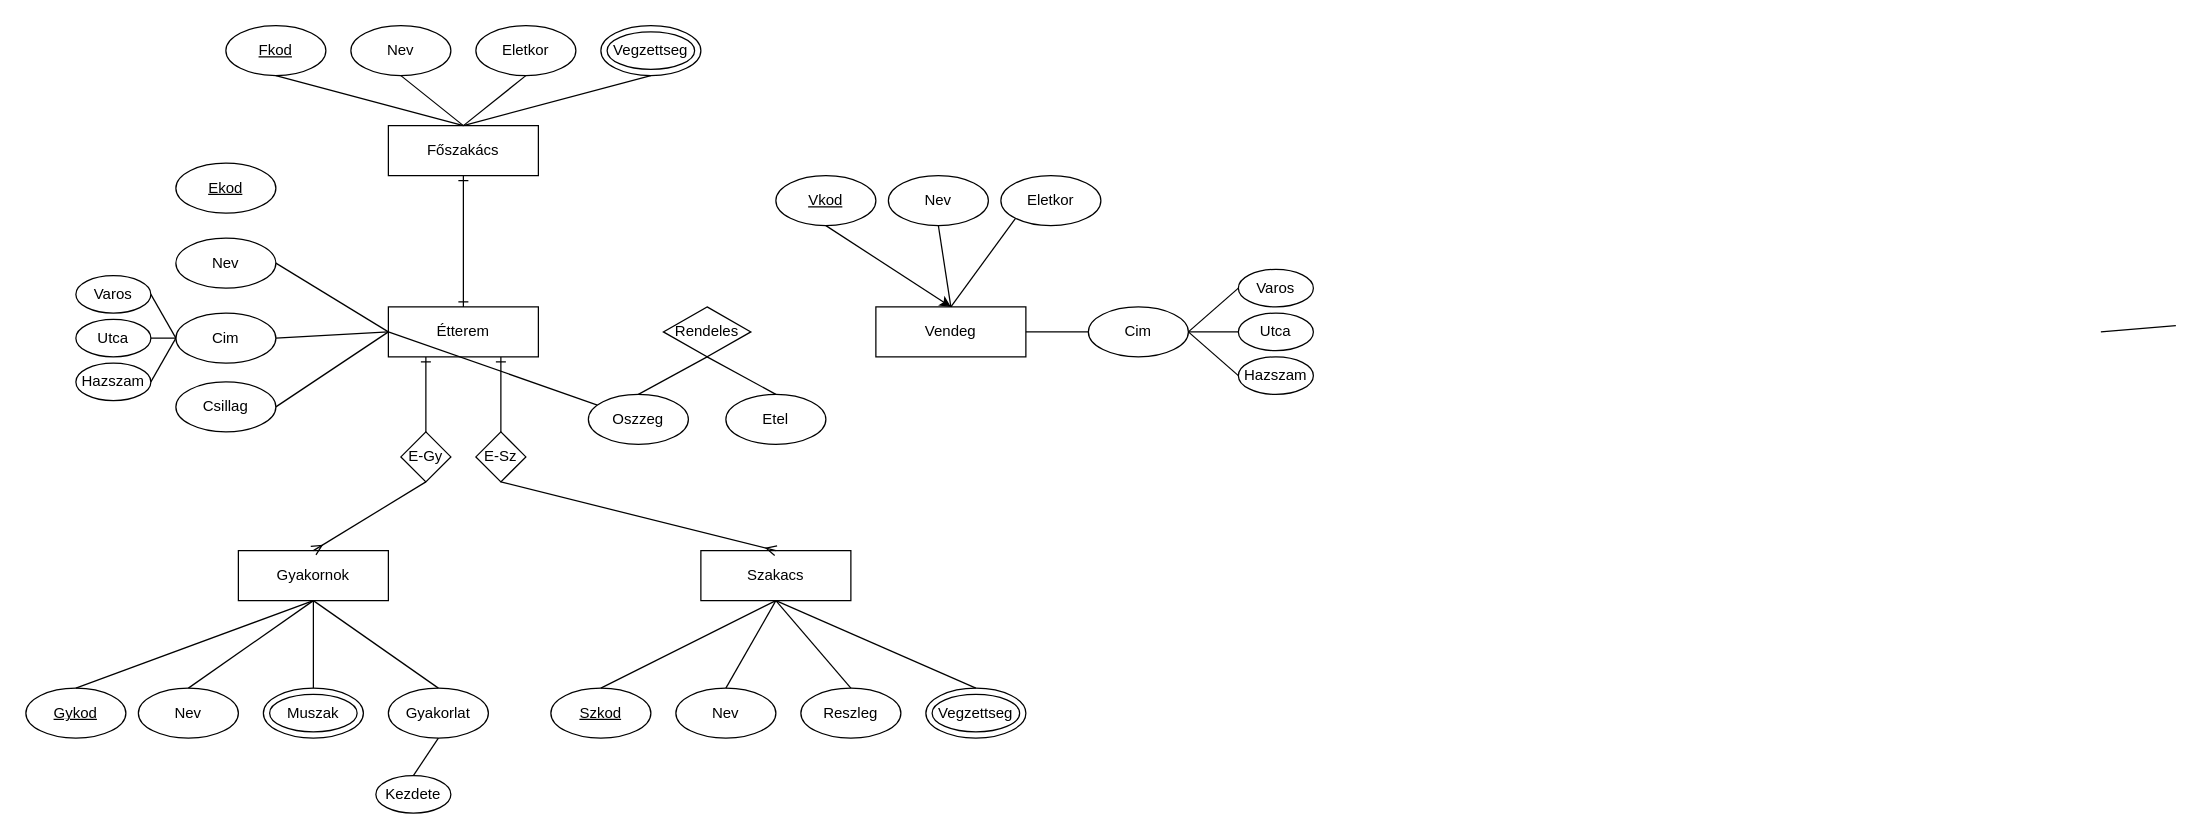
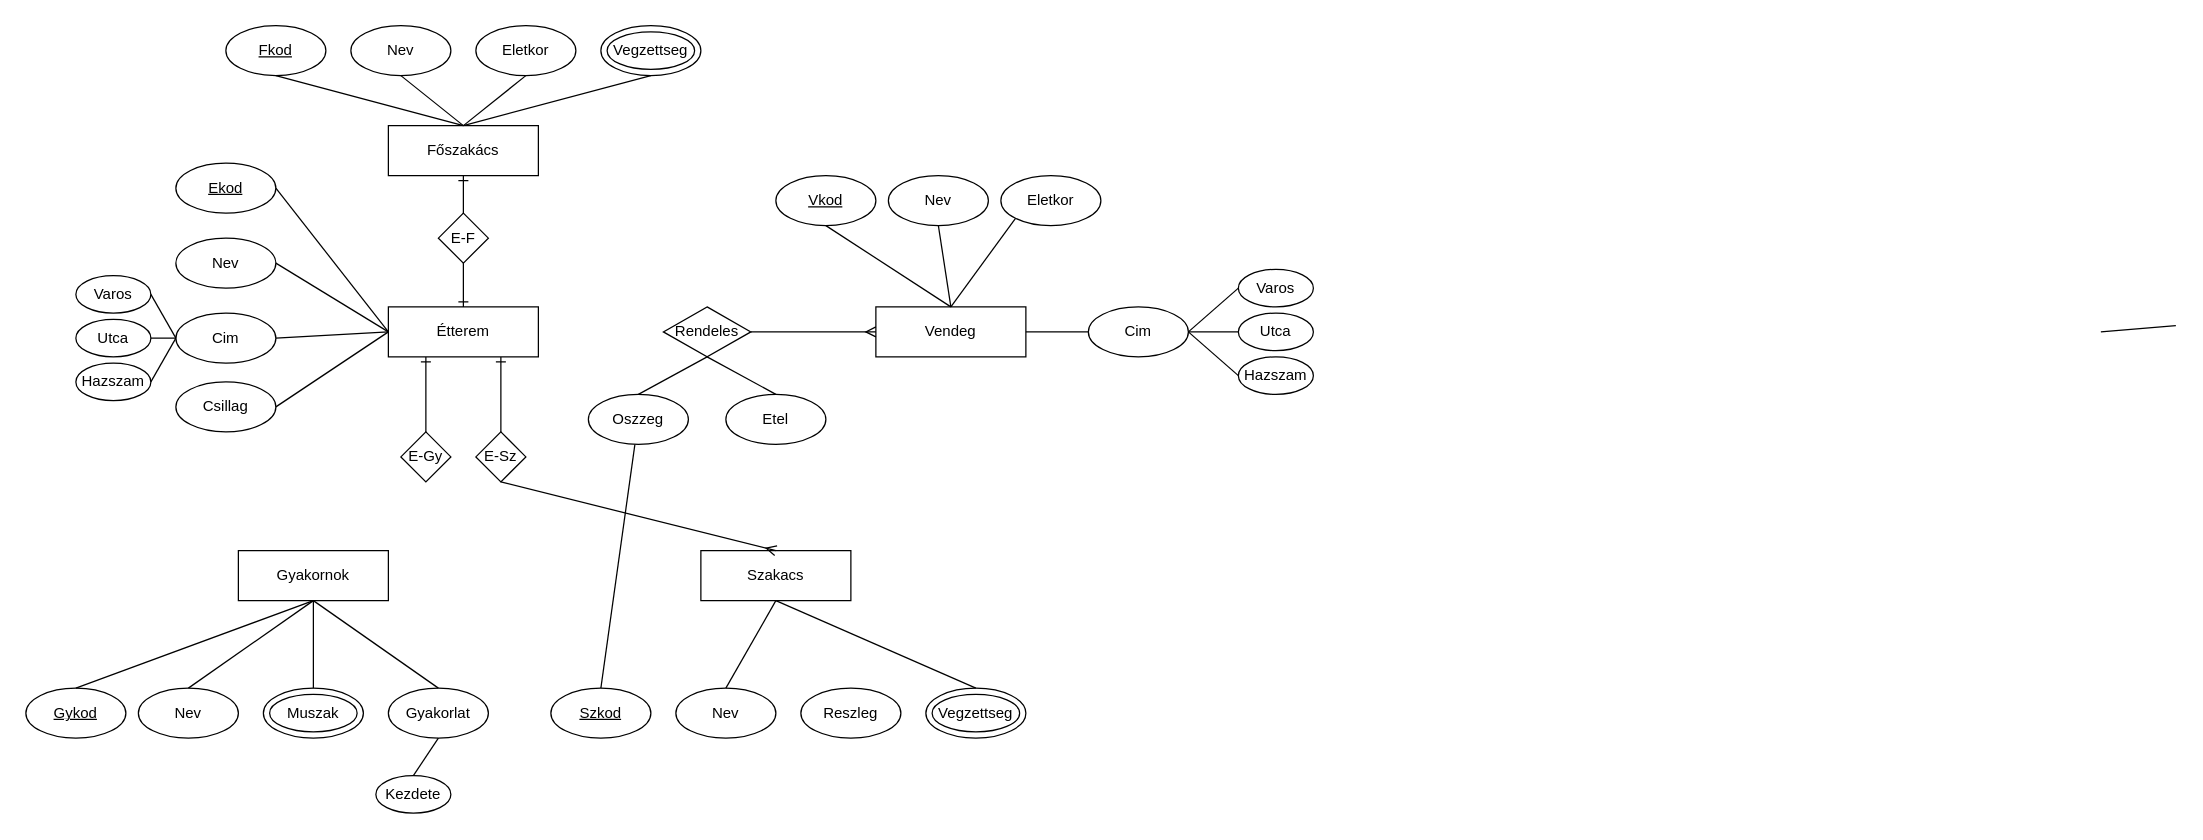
none -> (463, 238)
(942, 301) -> (945, 303)
none -> (813, 332)
(493, 369) -> (329, 257)
(370, 516) -> none
(685, 646) -> (618, 566)
(814, 646) -> none
